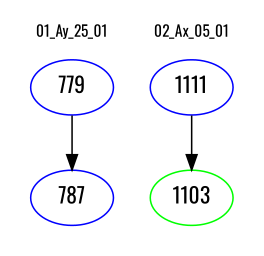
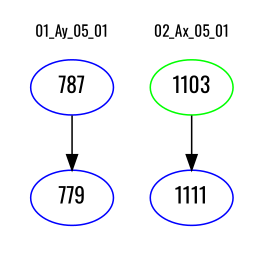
(72, 33) -> (72, 33)
(72, 135) -> (72, 135)
(192, 135) -> (192, 135)
